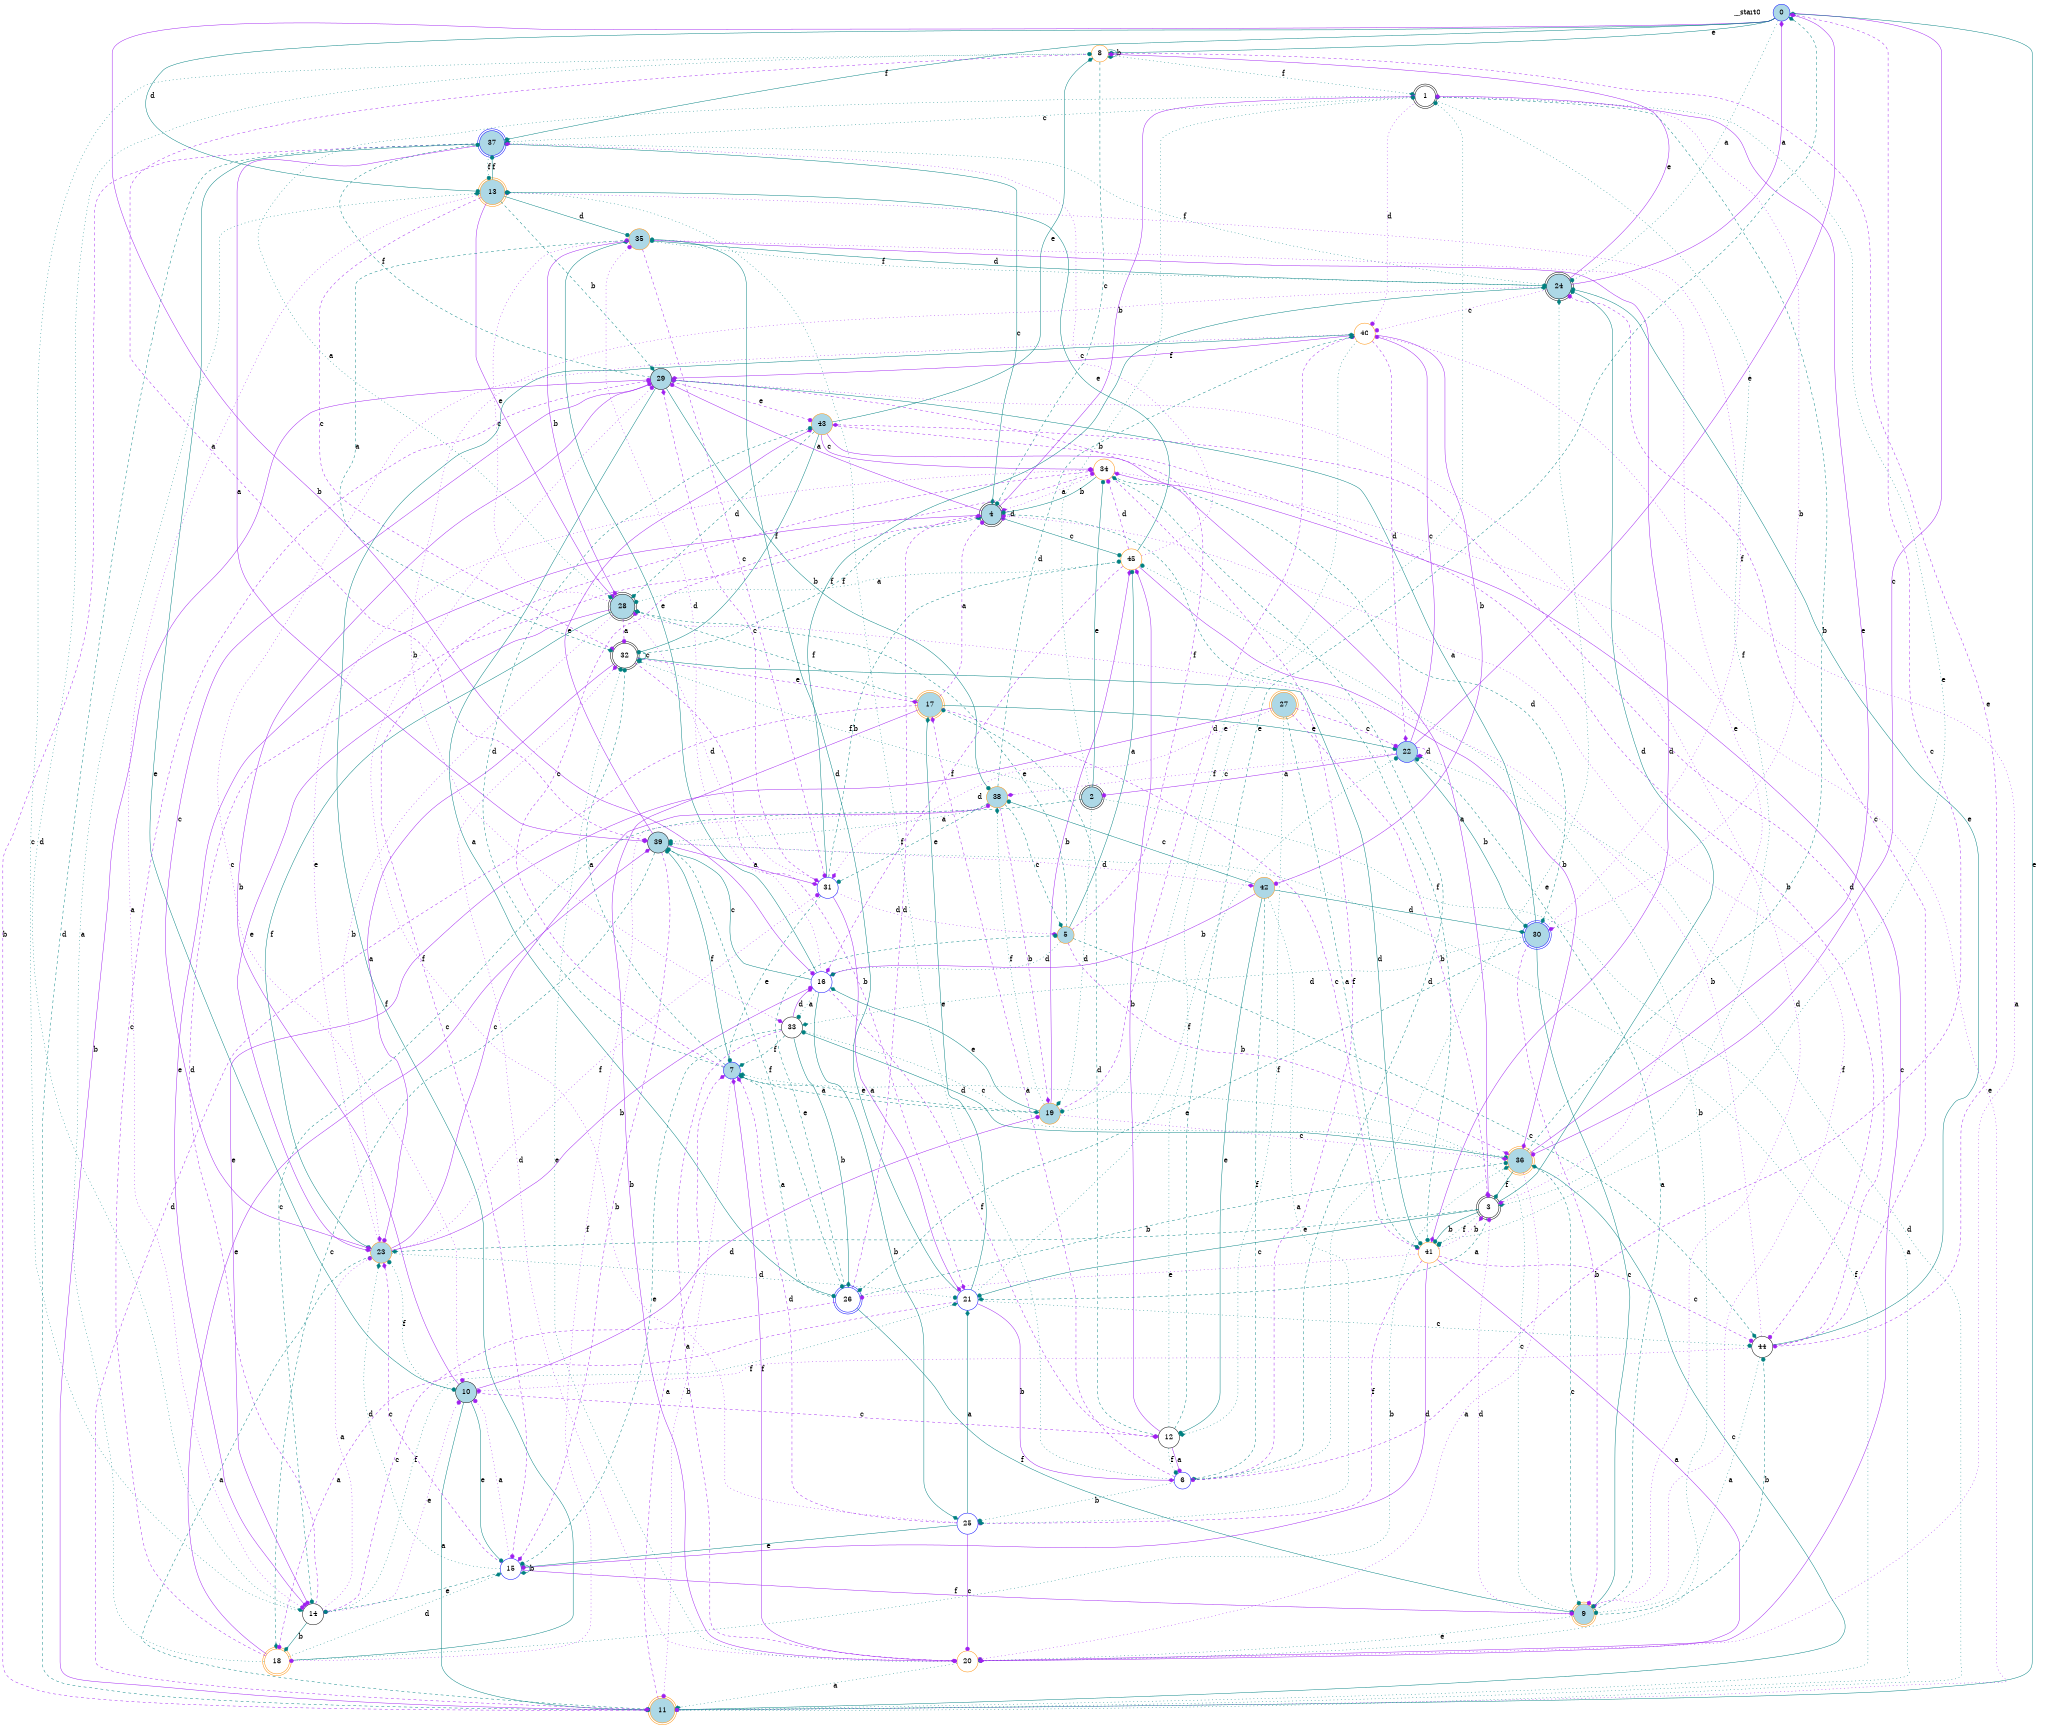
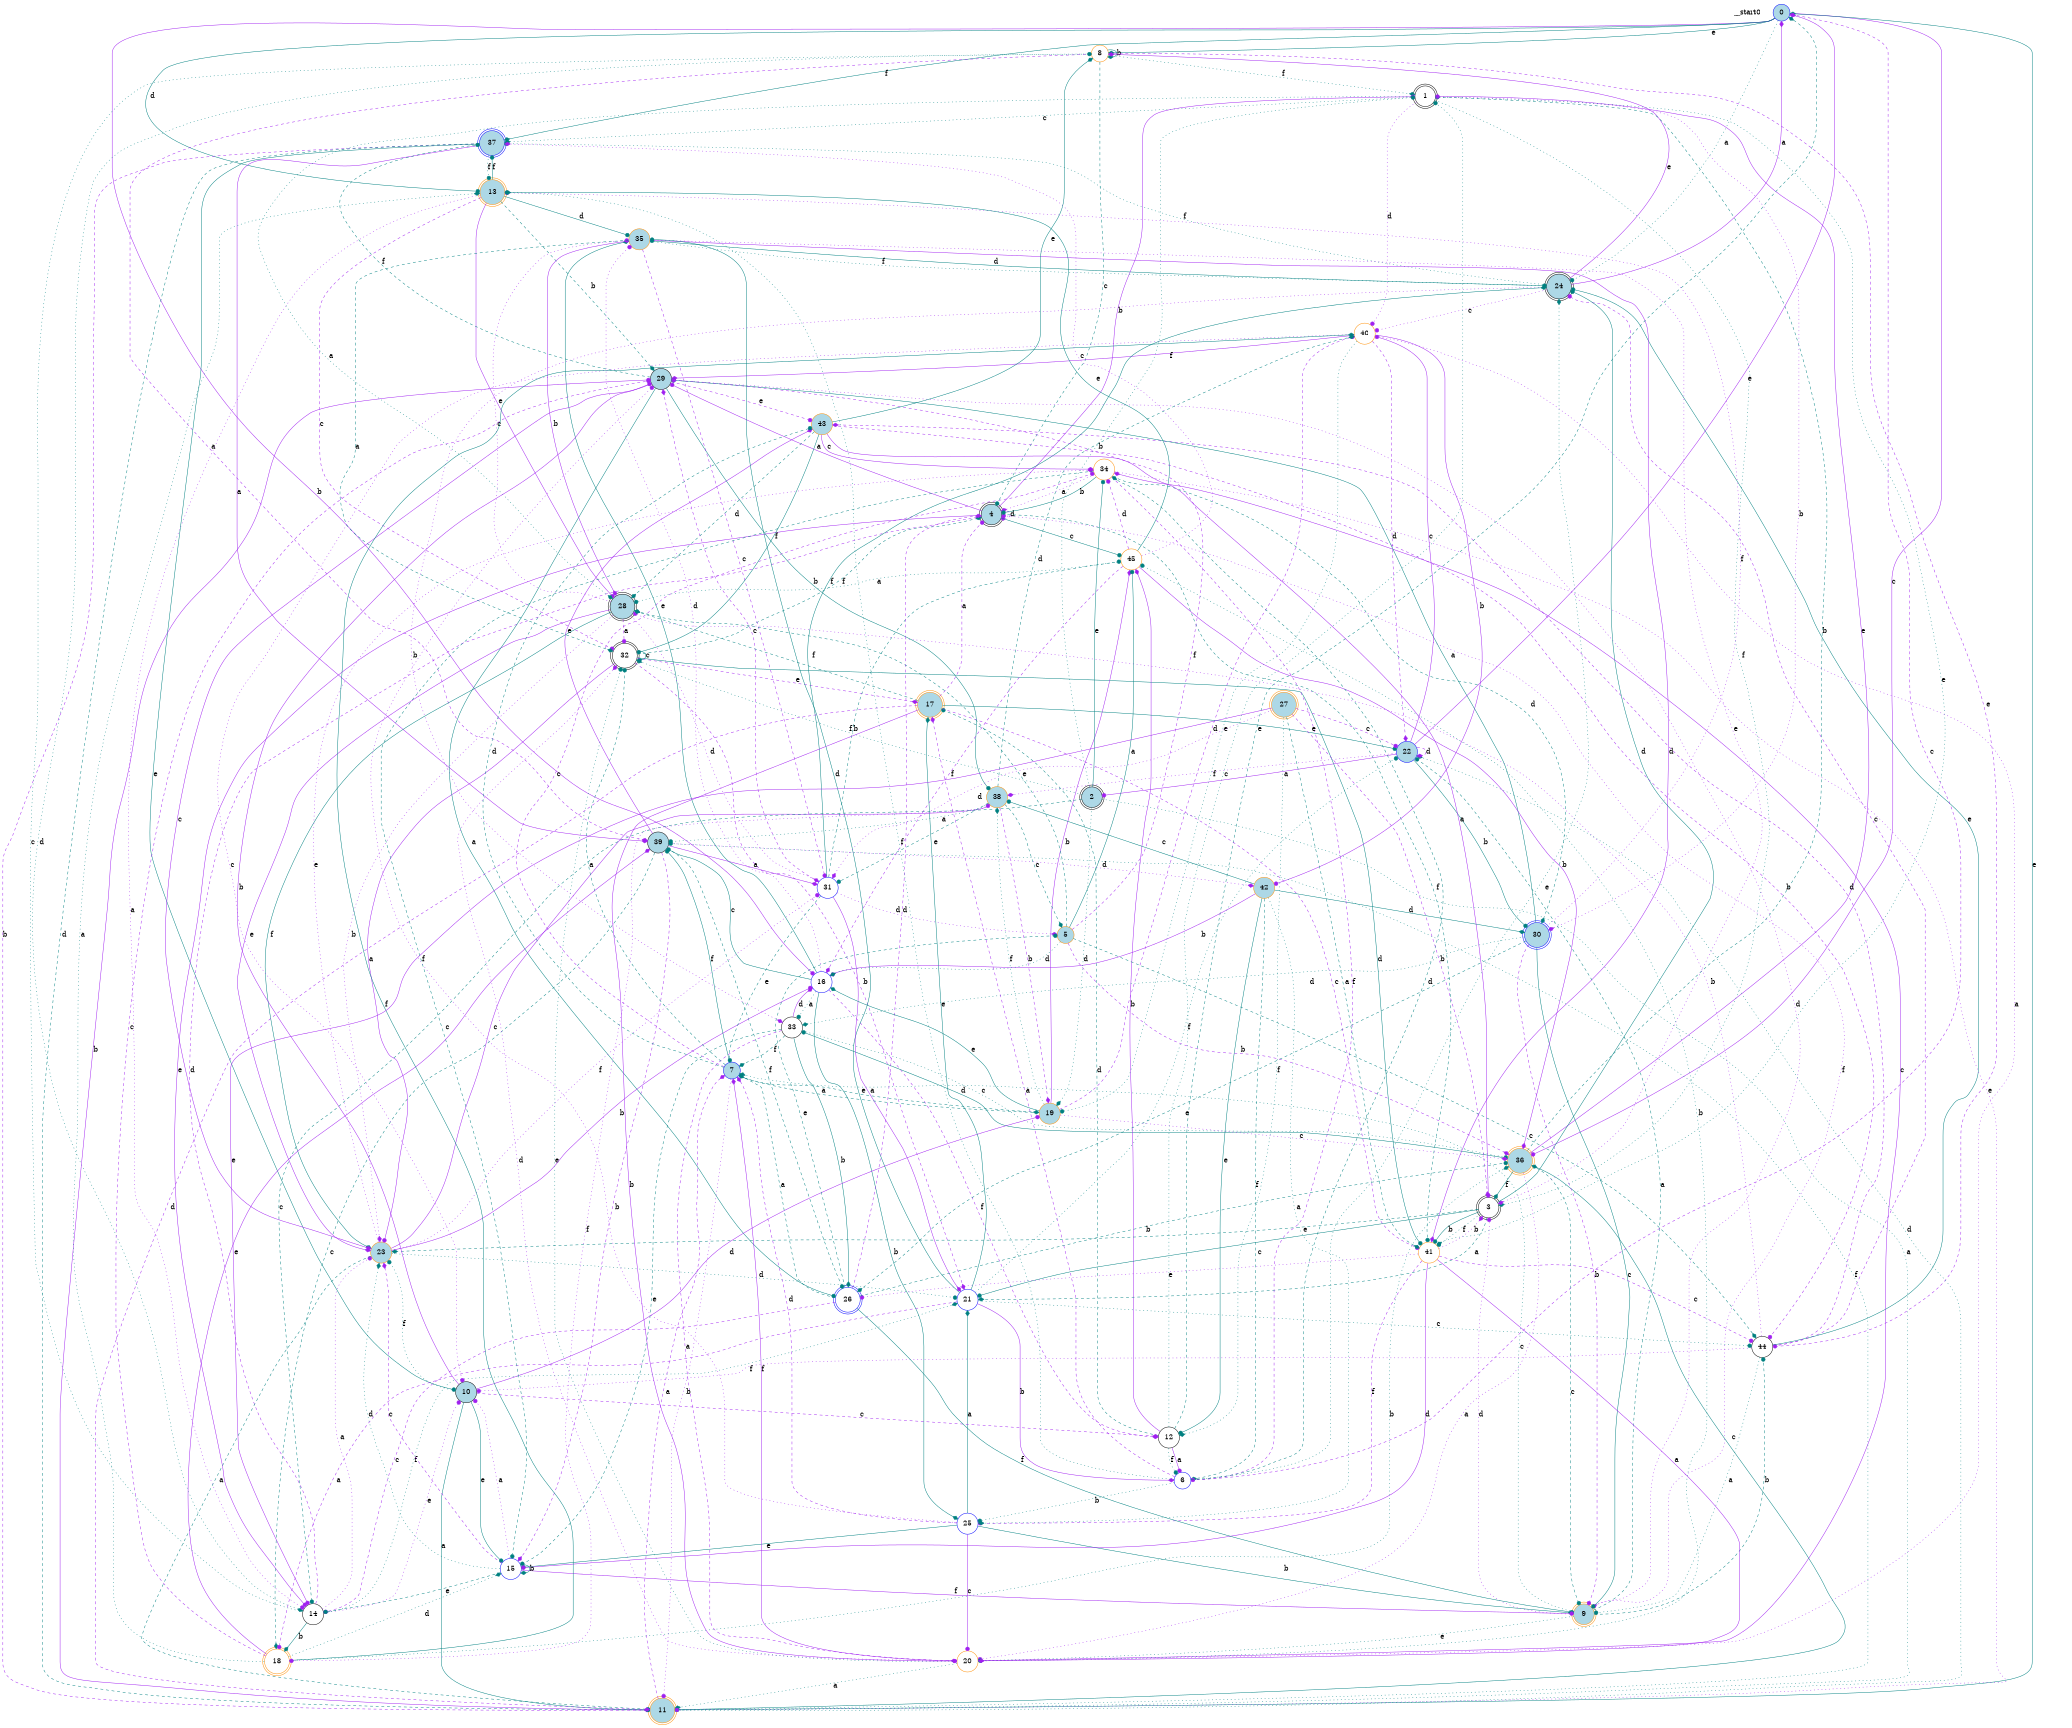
(916, 170) -> none
(381, 765) -> (381, 765)
none -> (1272, 1577)
